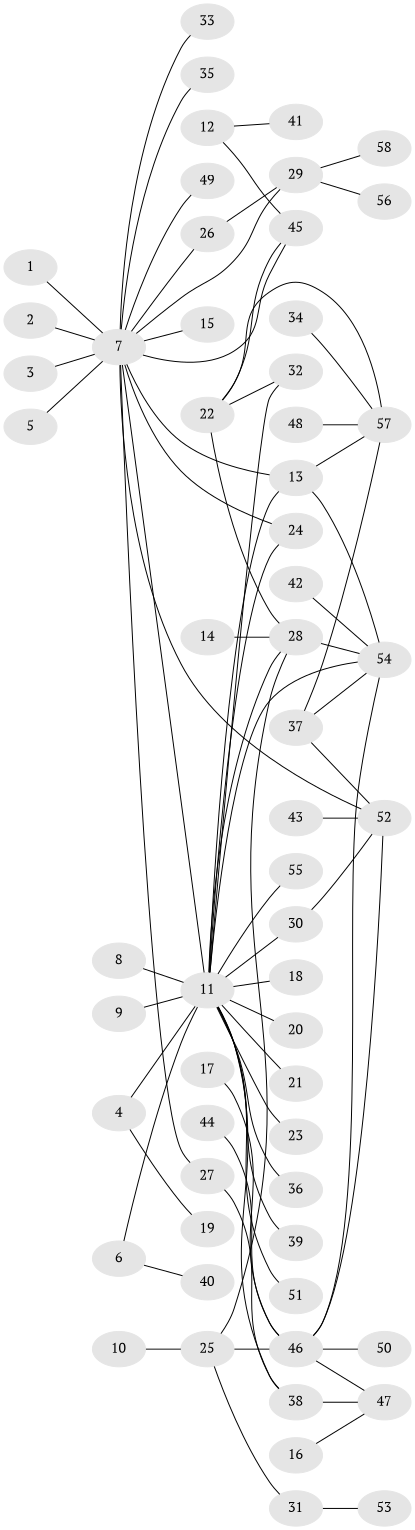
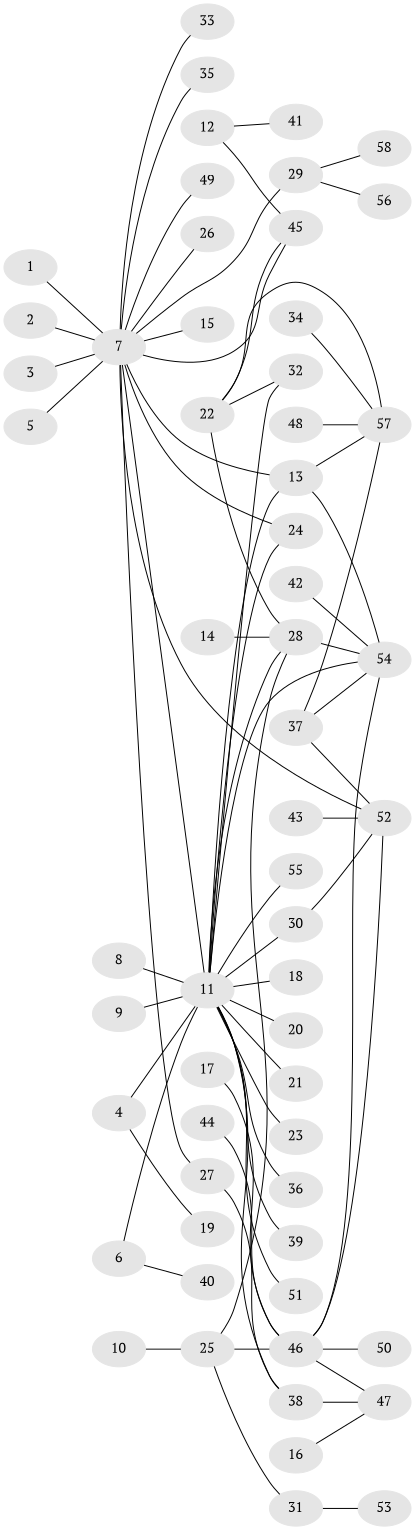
(252, 205) -> none
